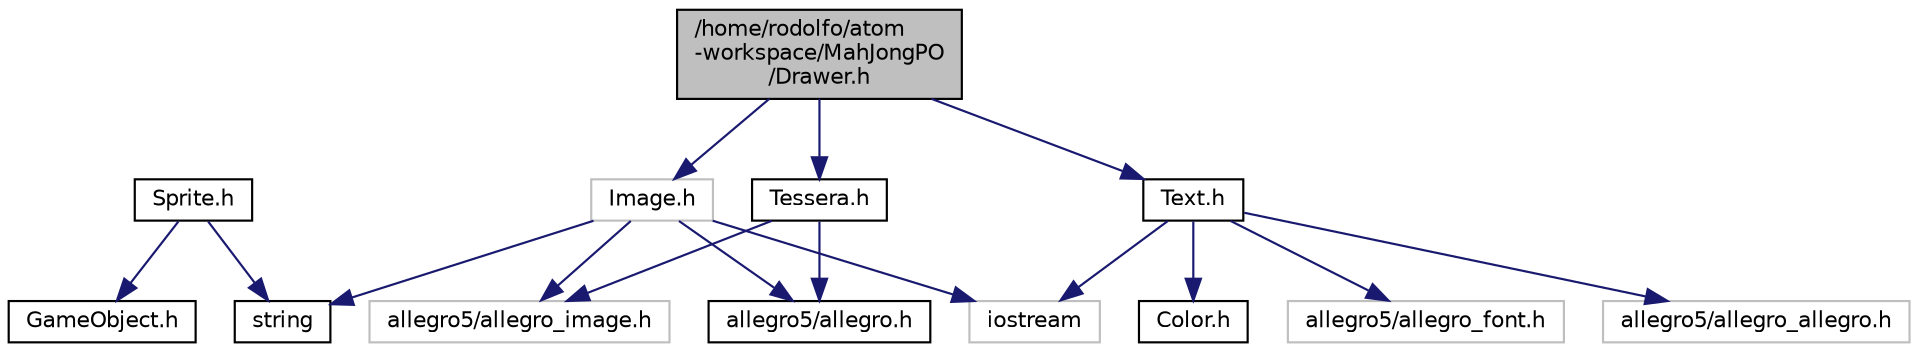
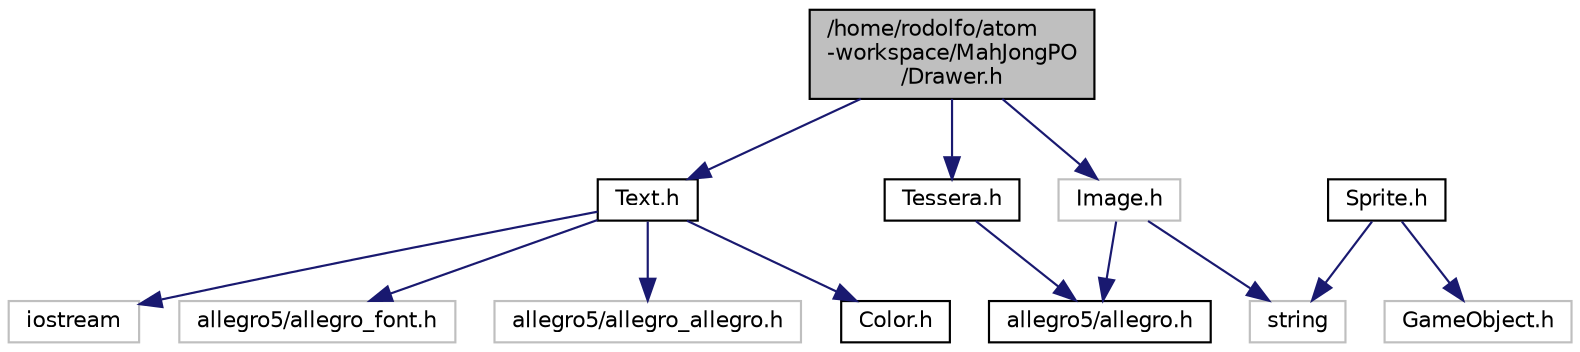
(833, 258) -> none
(102, 322) -> (1478, 322)
(283, 322) -> (1298, 322)
(519, 322) -> none
